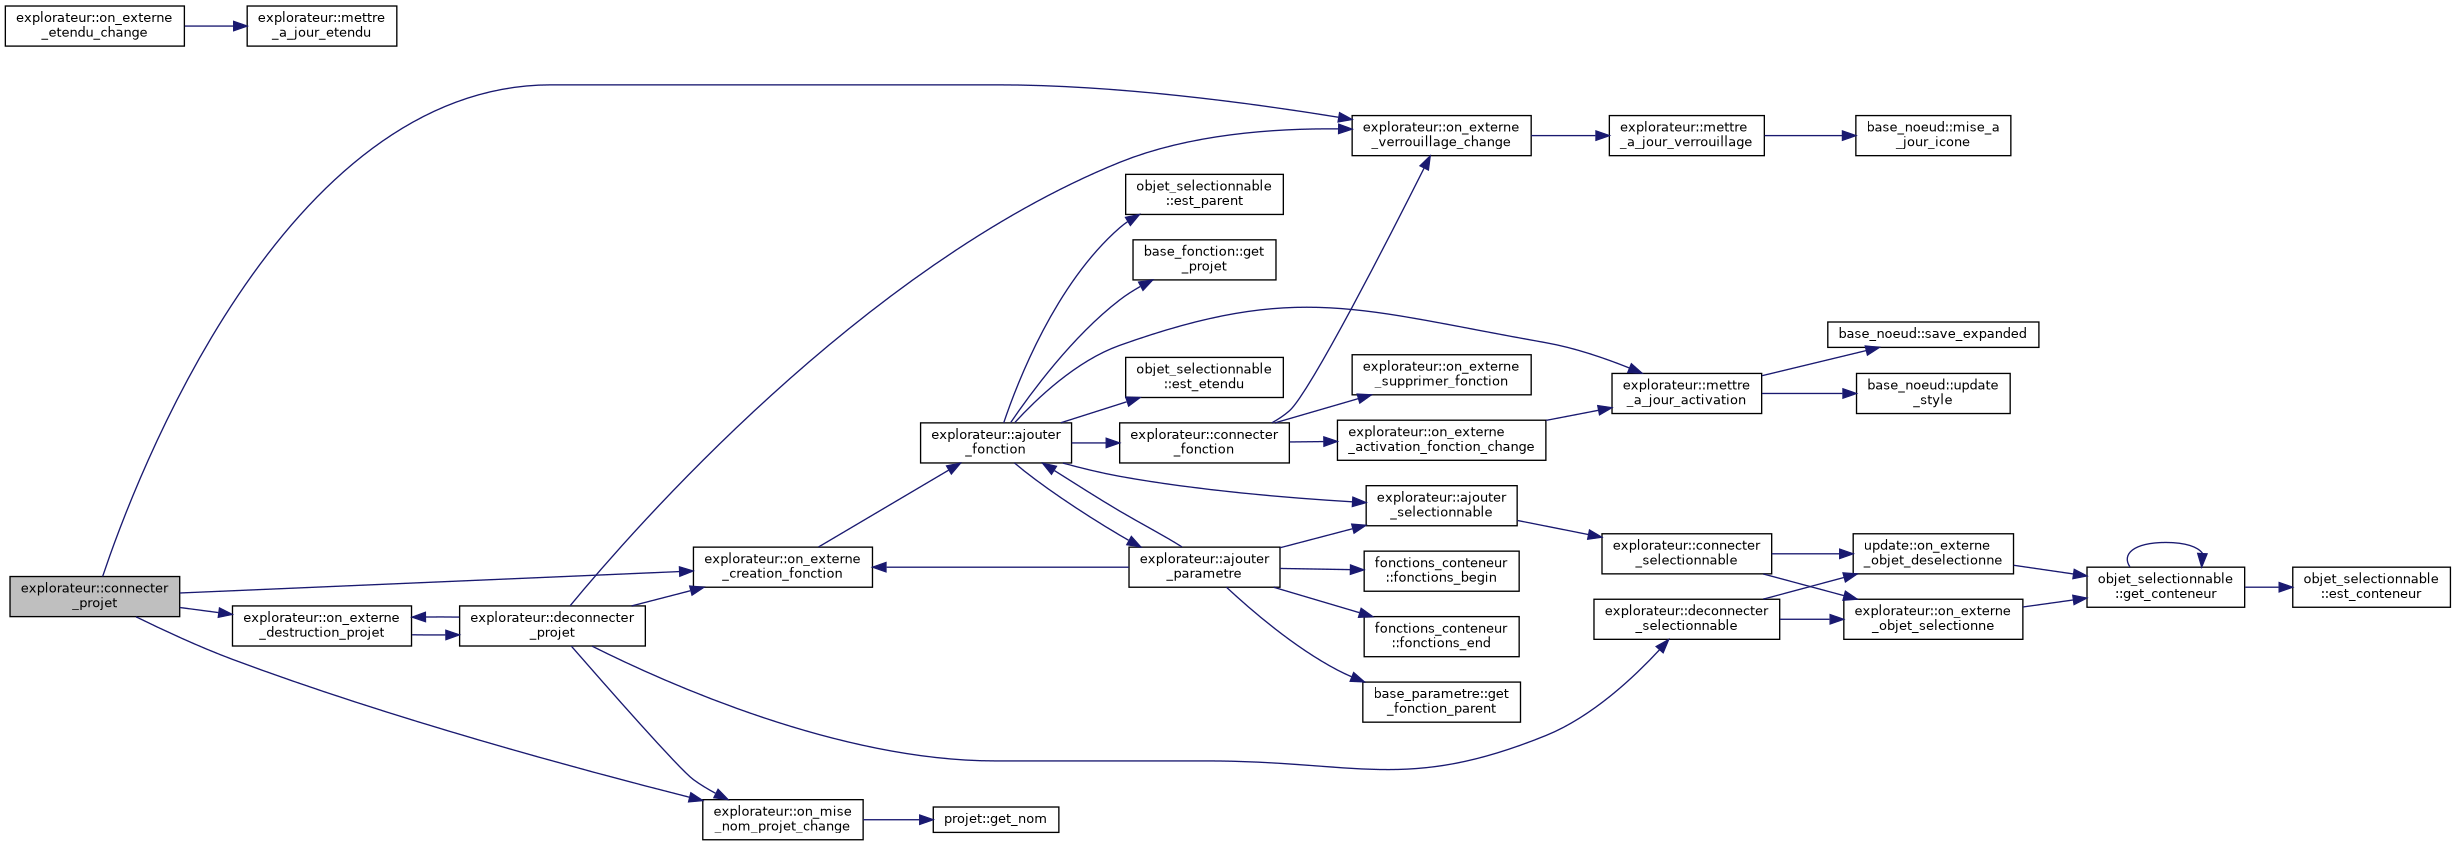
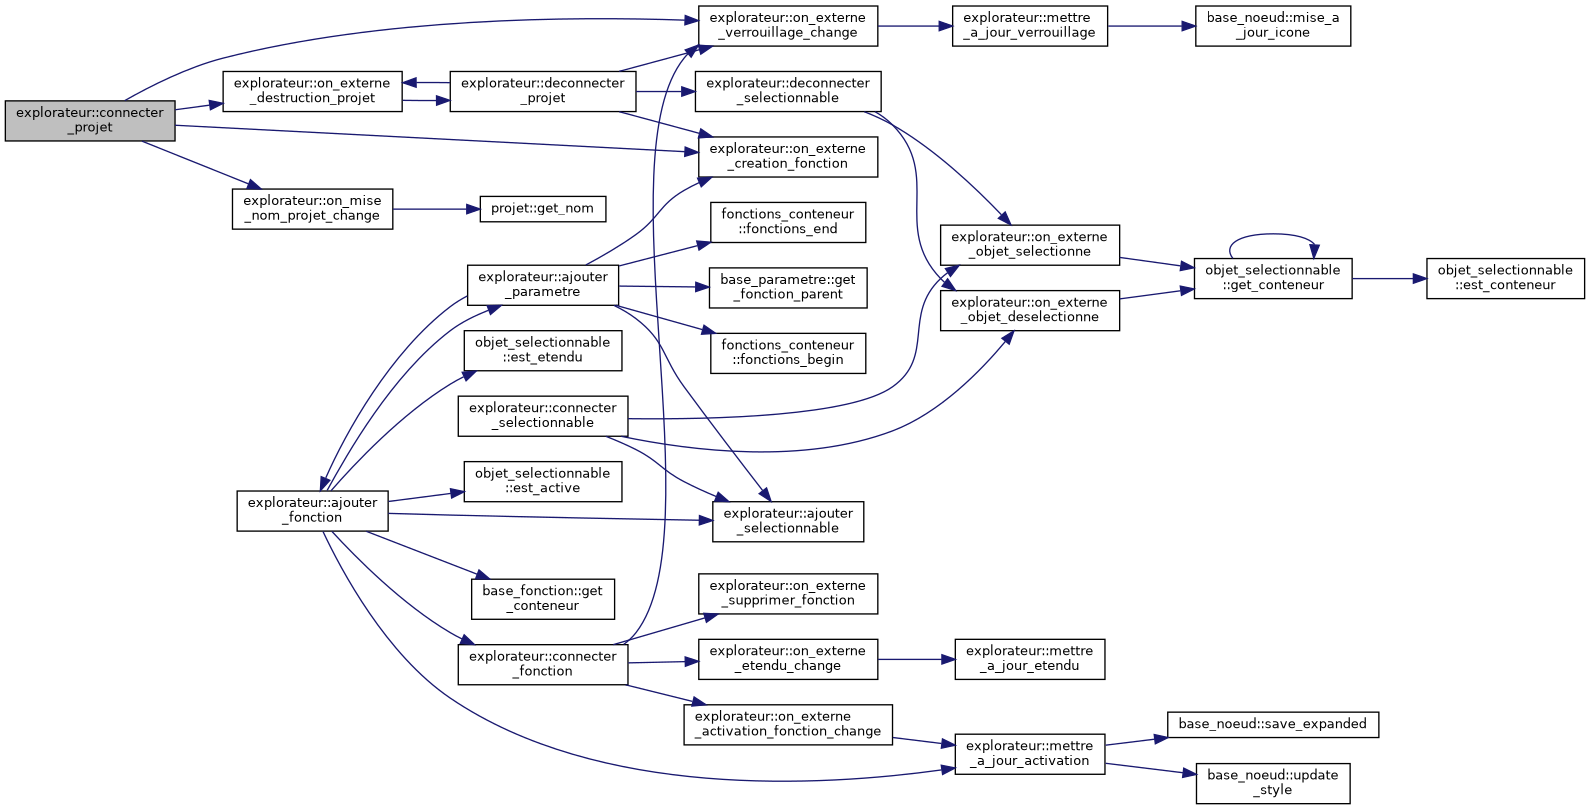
(1205, 194) -> (543, 482)
(1205, 260) -> (543, 599)
(884, 508) -> none
(1553, 528) -> (656, 462)
(1933, 554) -> (1030, 311)
none -> (657, 662)
(640, 724) -> none
